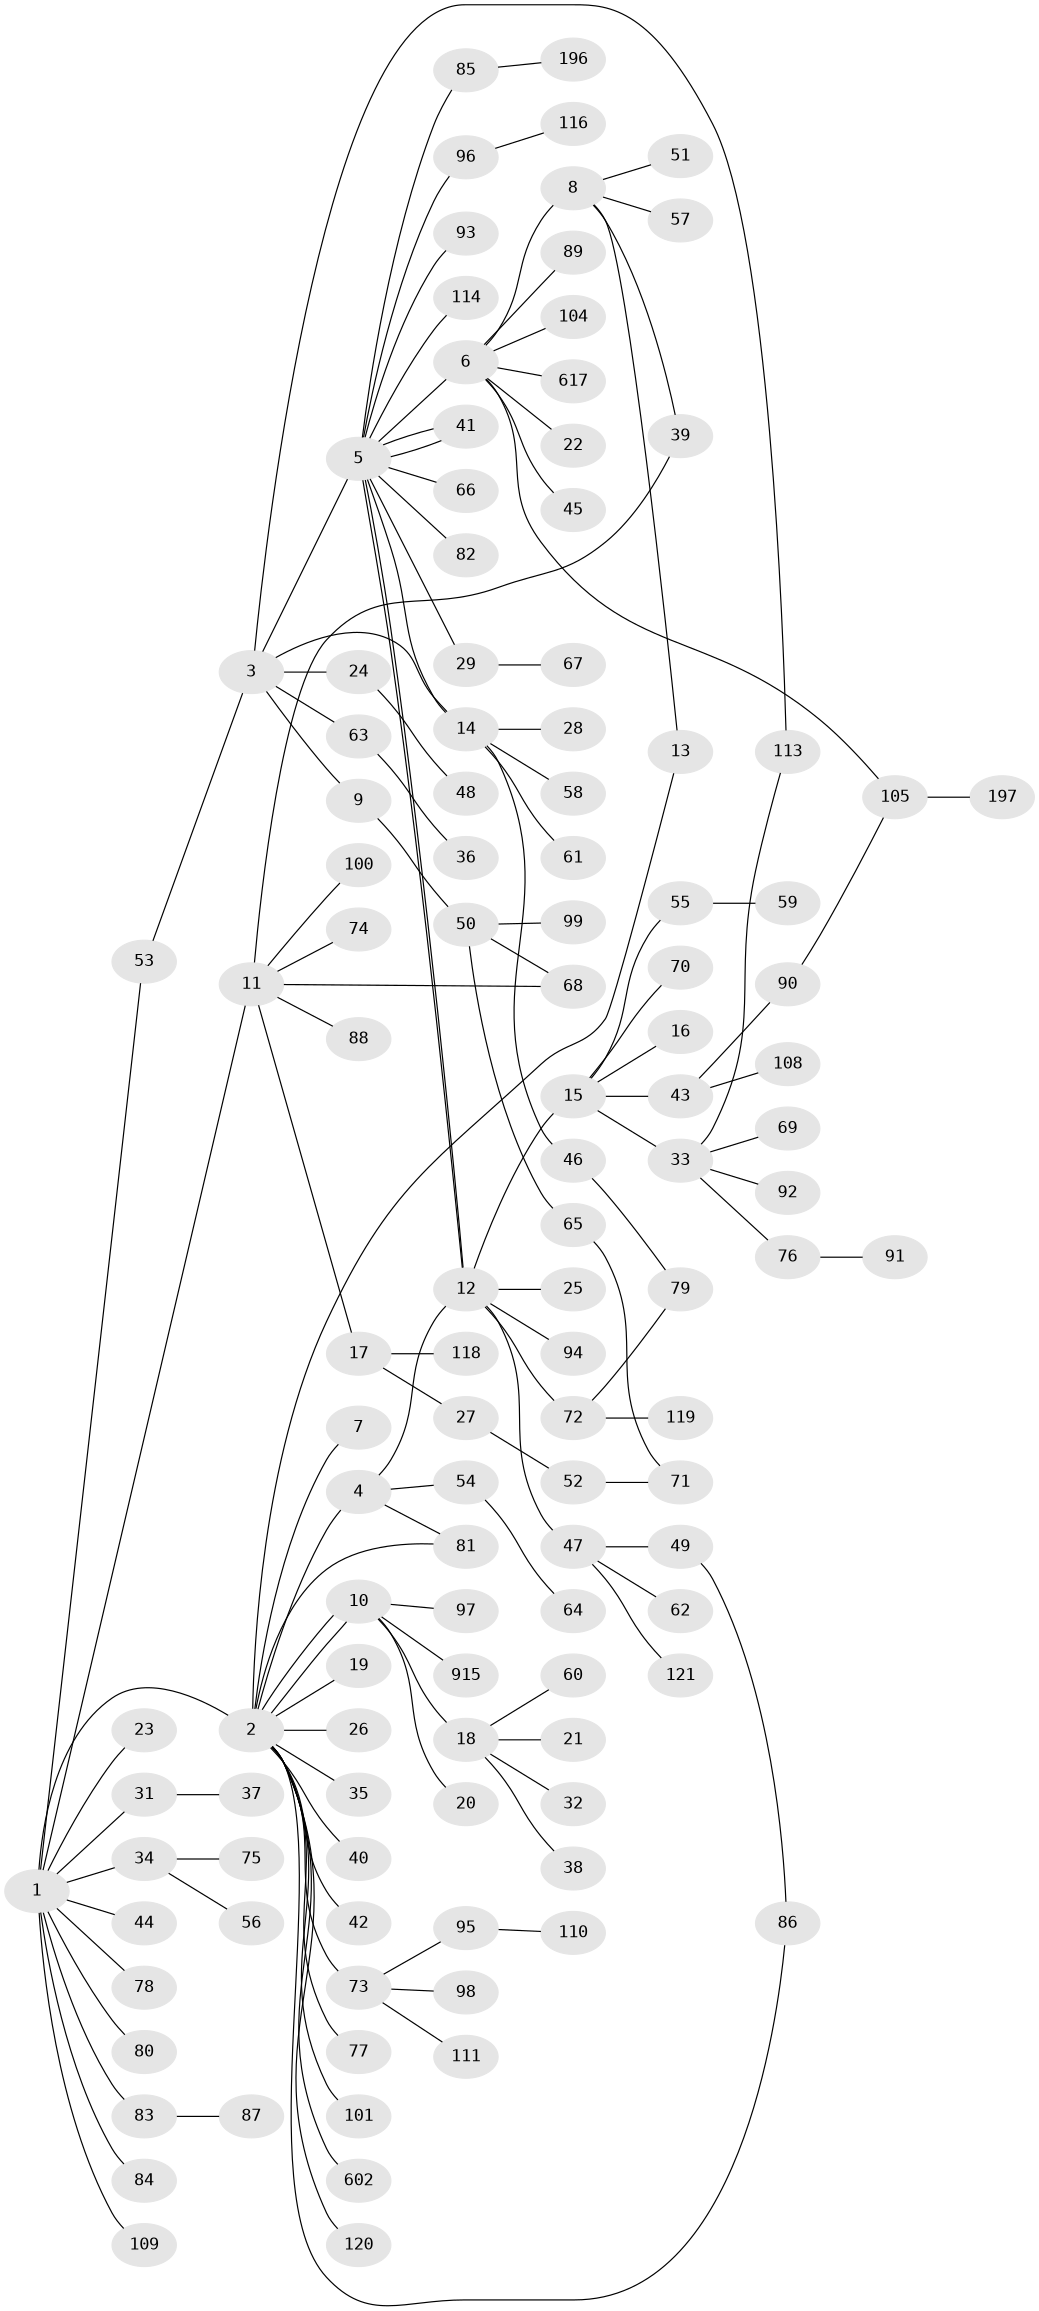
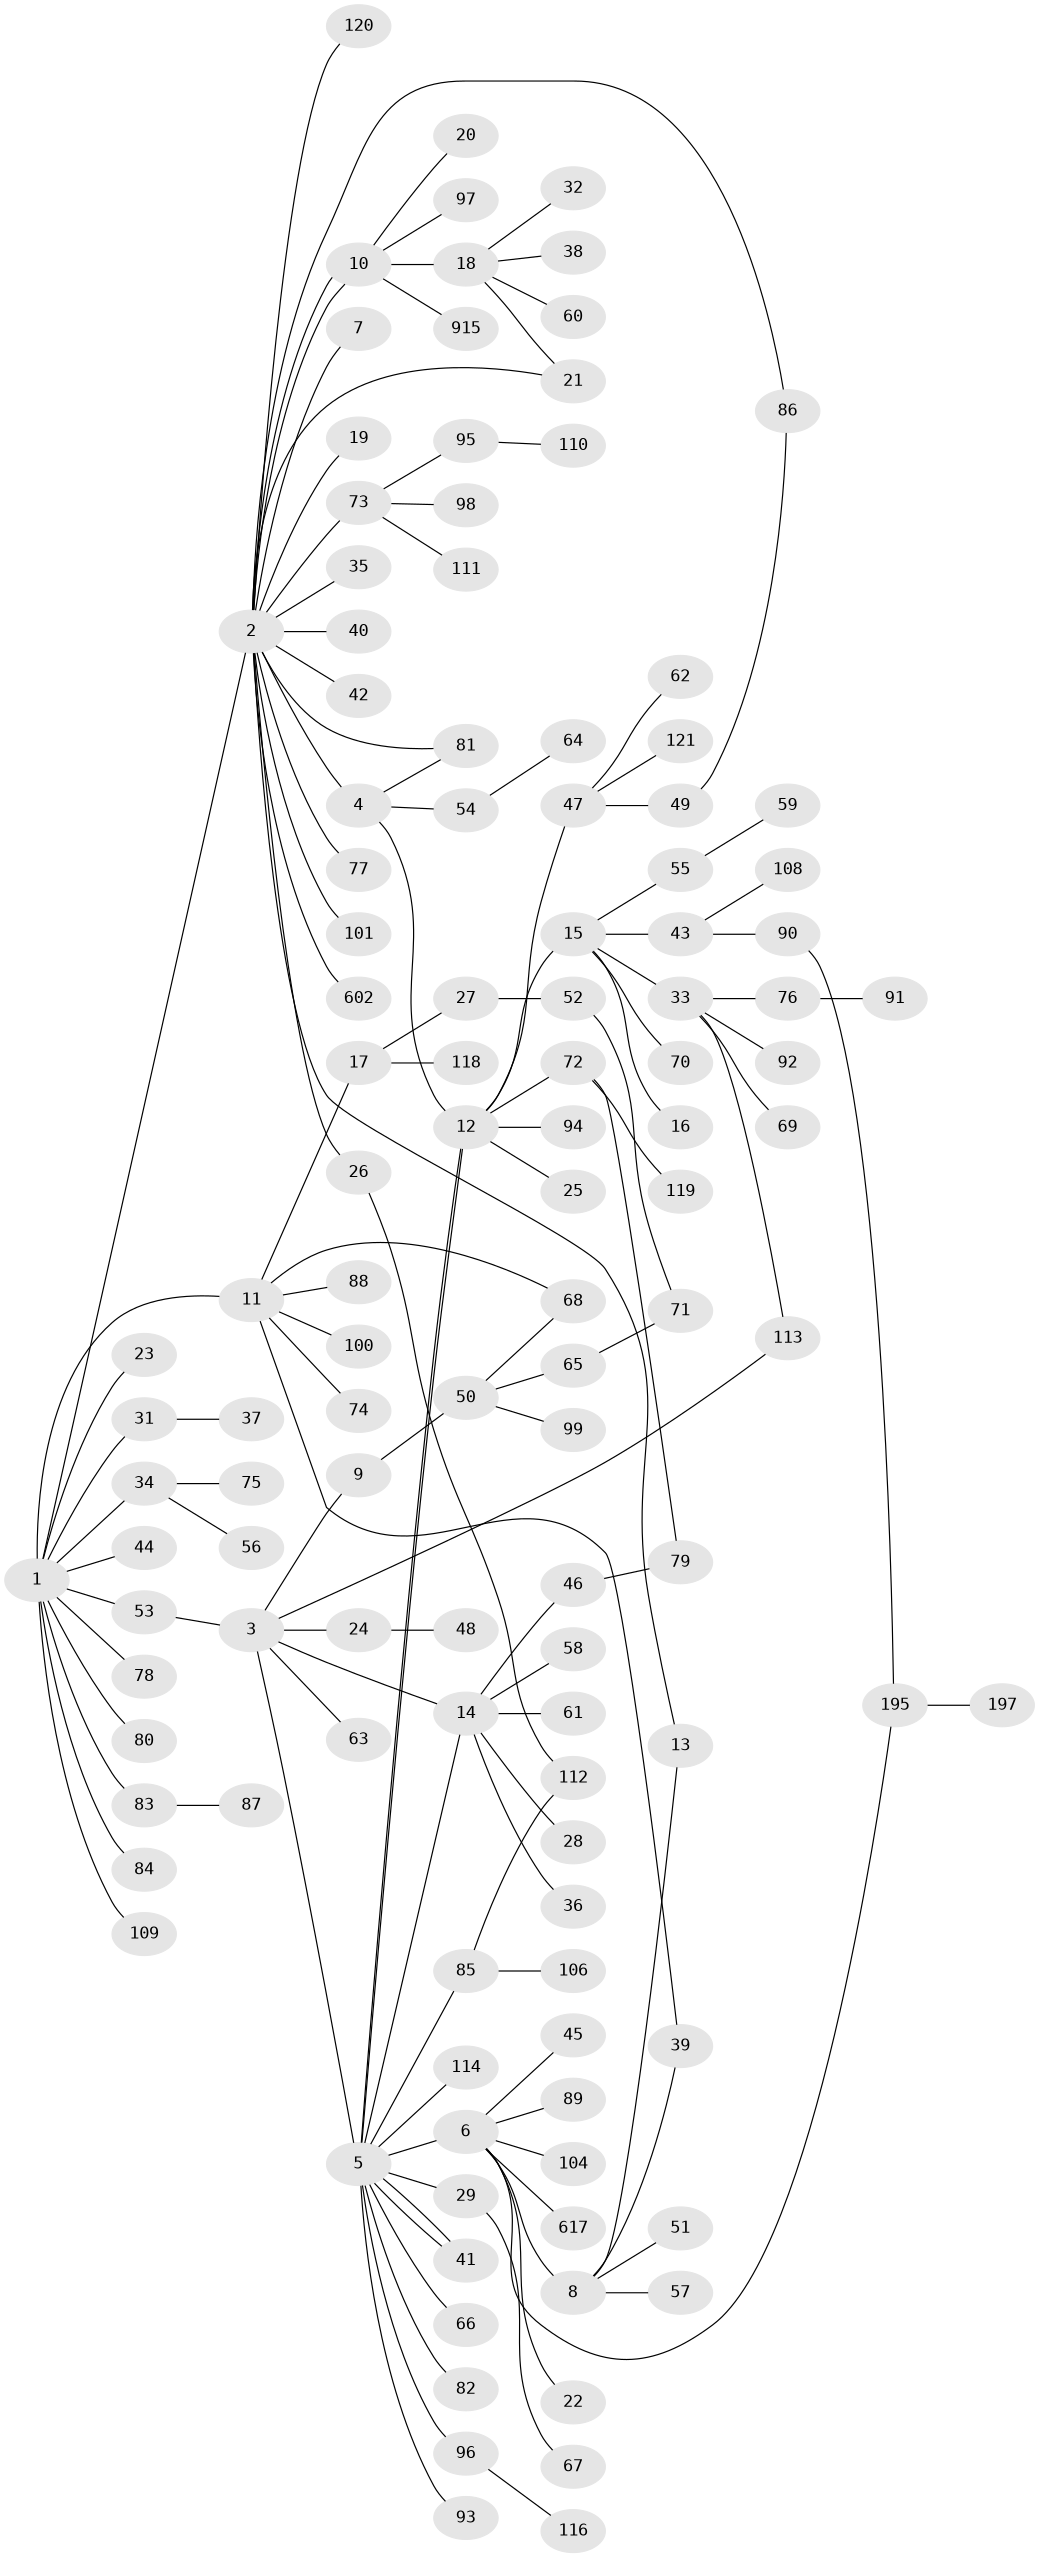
(573, 60) -> (573, 1971)
none -> (327, 406)
(895, 797) -> (895, 1705)
(424, 813) -> (508, 1815)
none -> (573, 1778)
